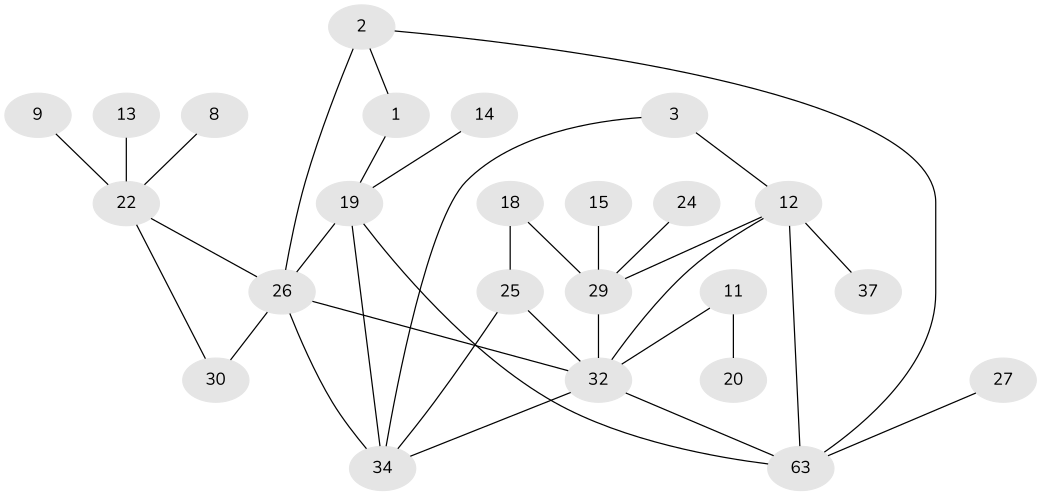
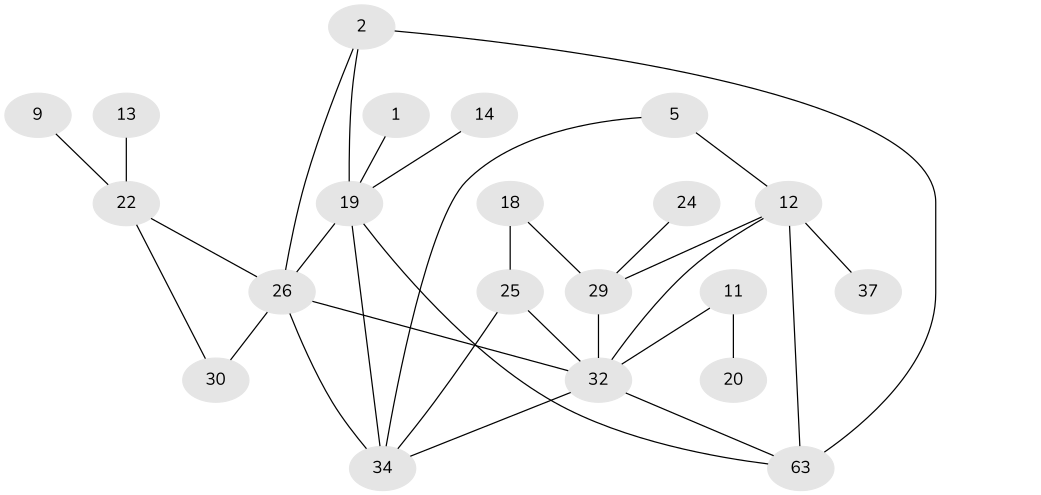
(379, 71) -> (351, 115)
(215, 115) -> none
(675, 115) -> (675, 115)
(598, 204) -> none
(1003, 380) -> none
